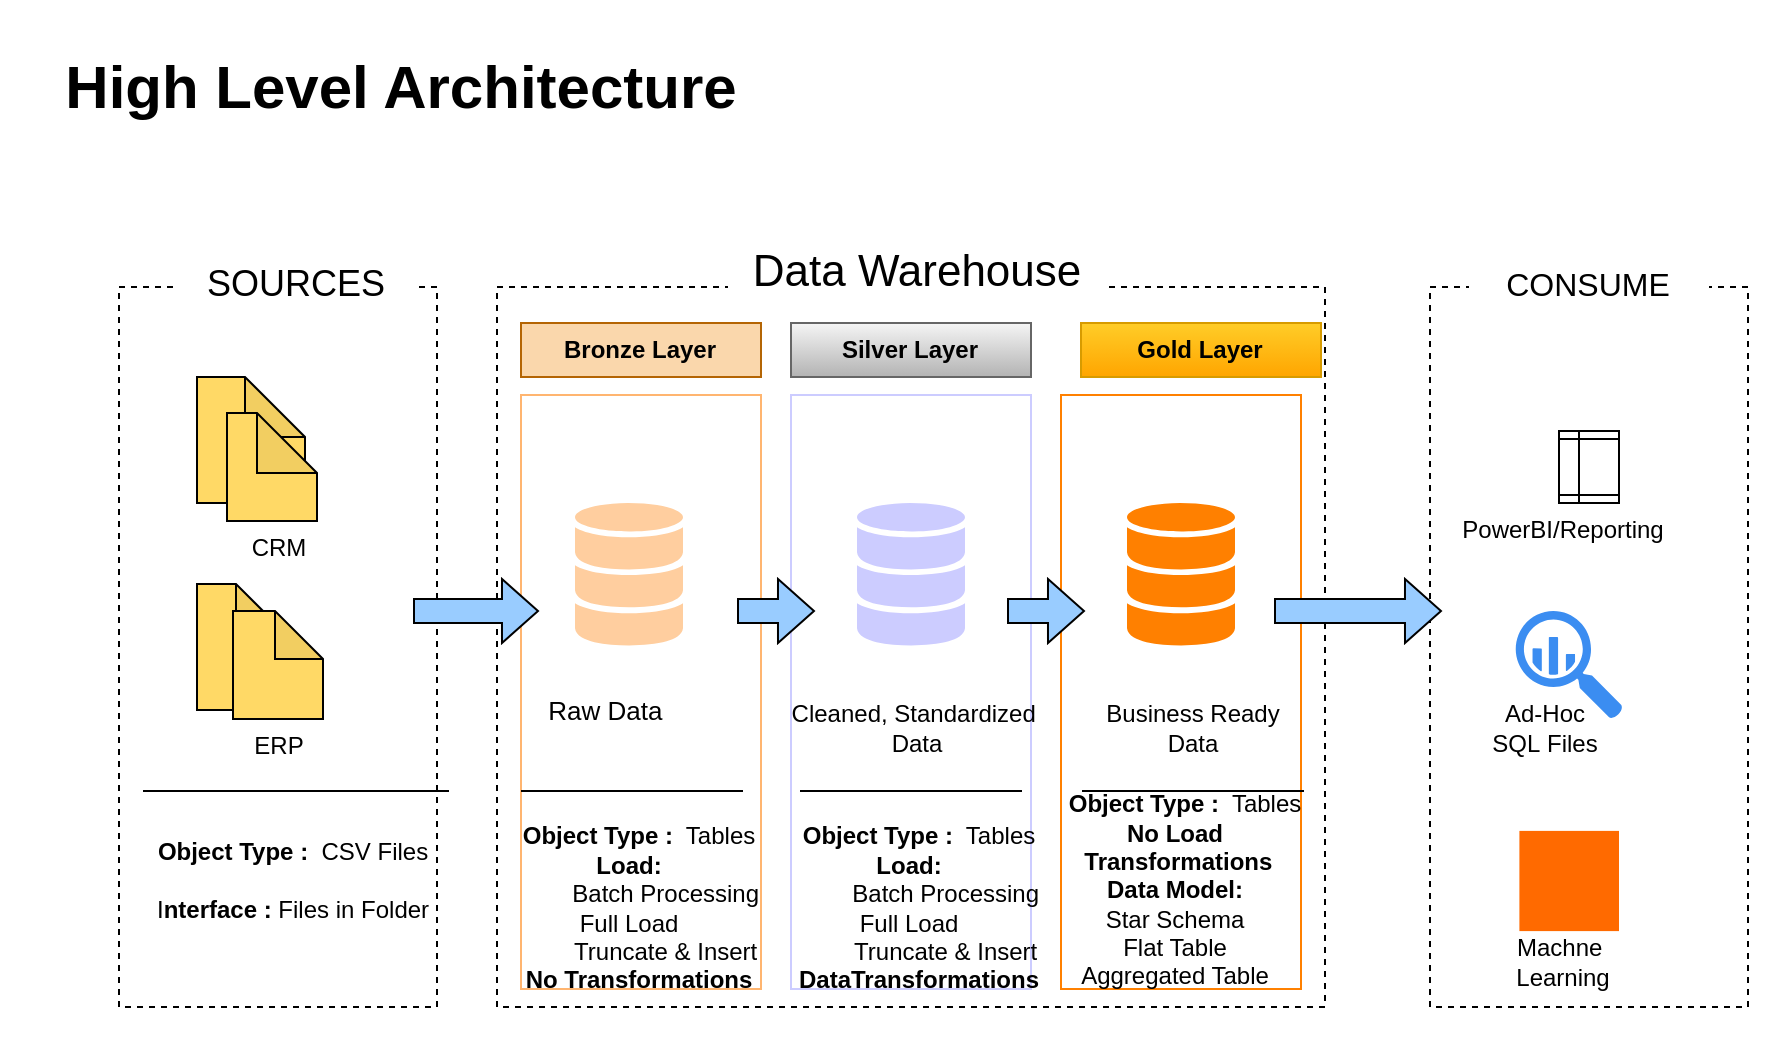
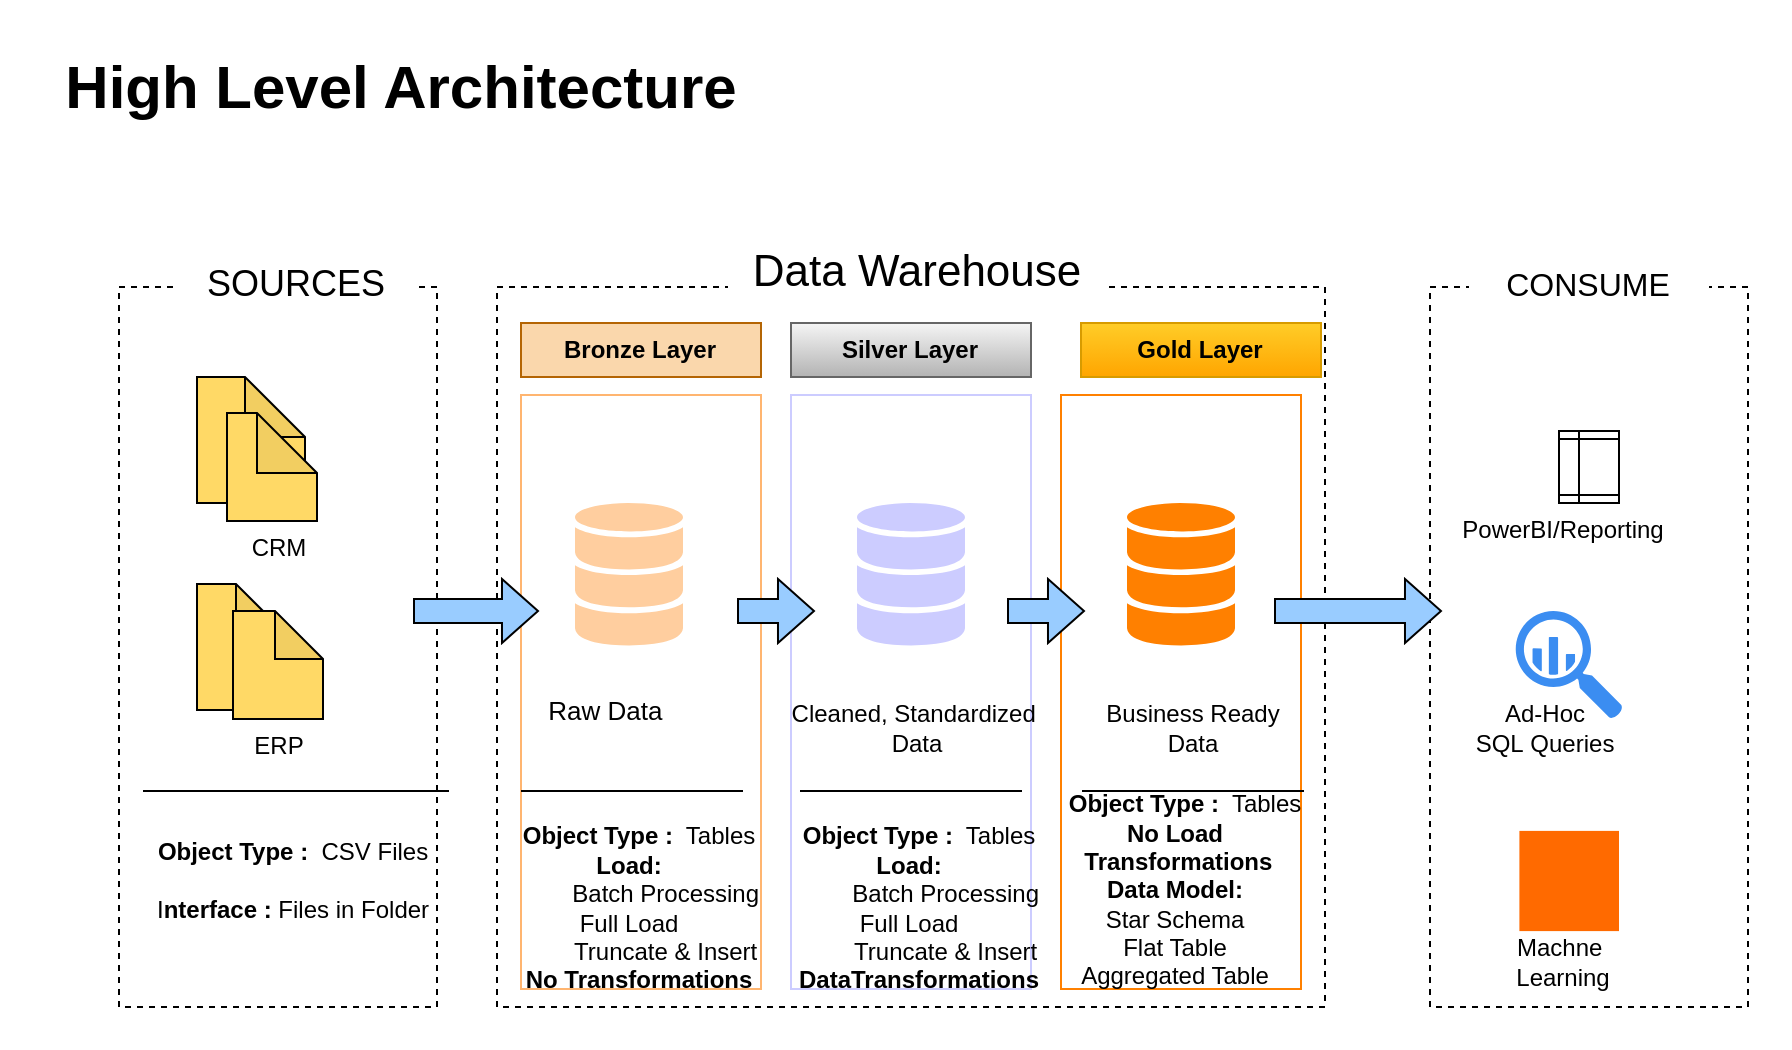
(1546, 729) -> (1546, 729)
